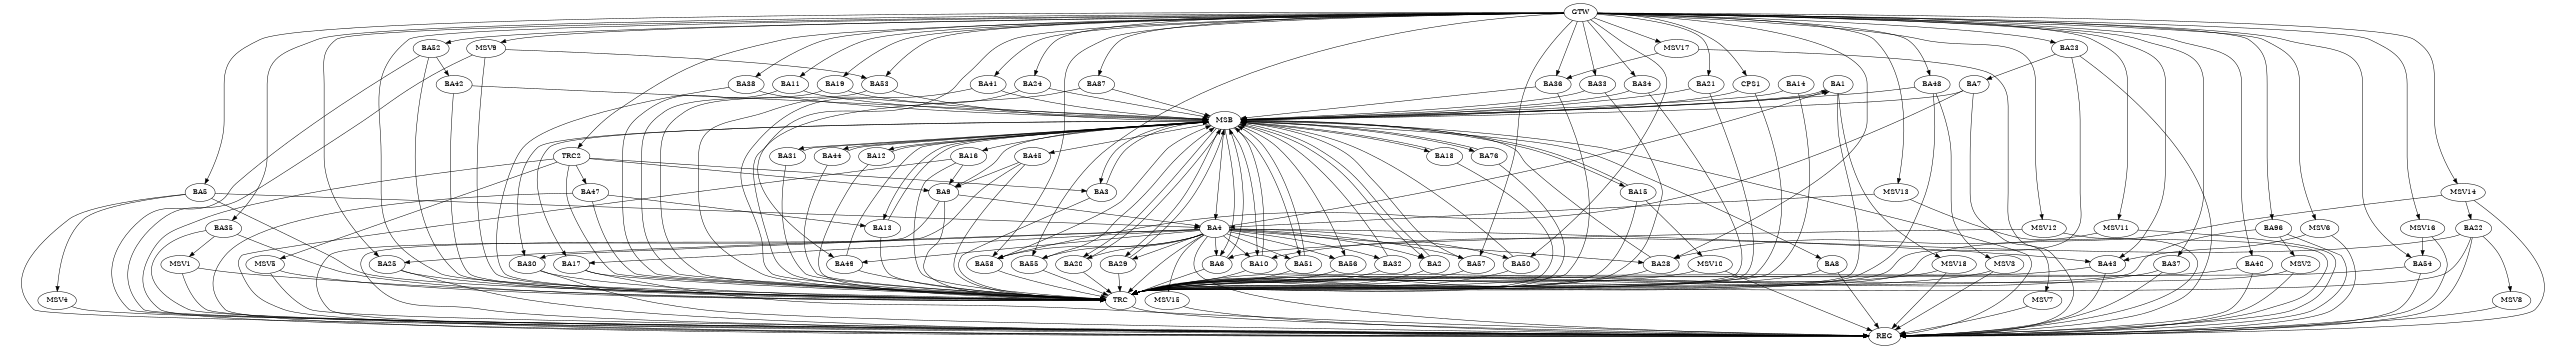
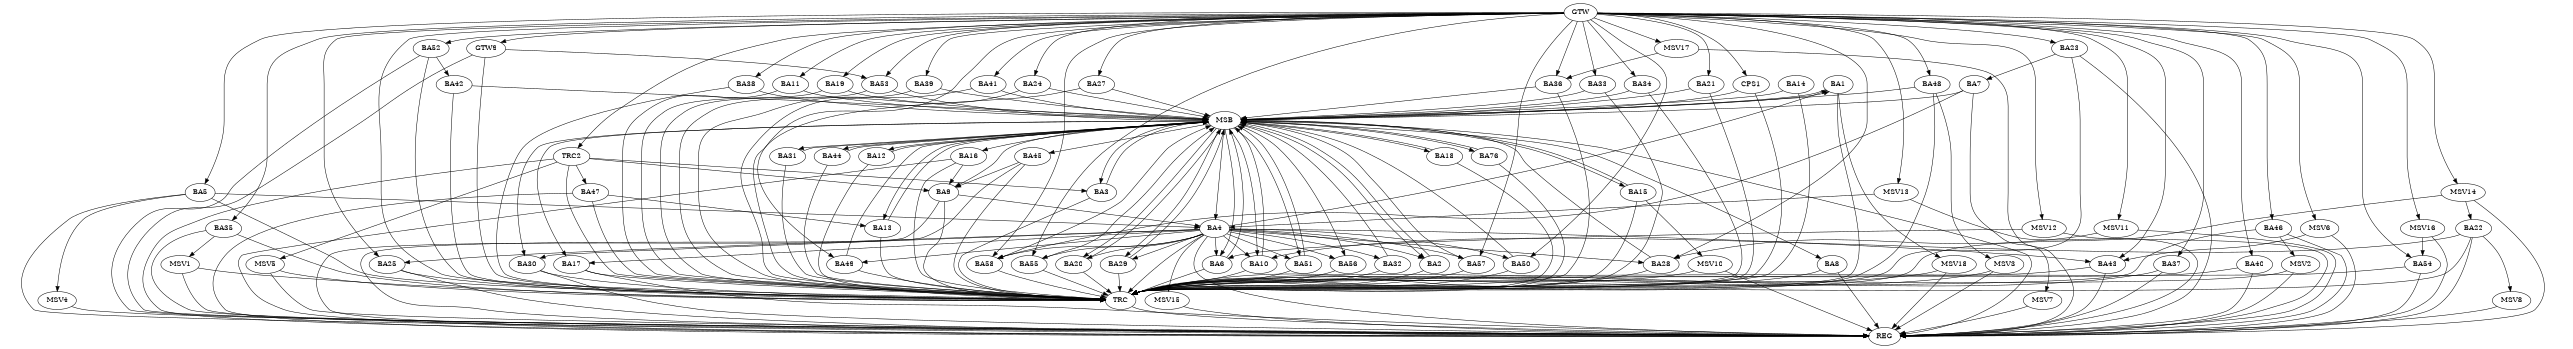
(486, 48) -> (486, 48)
none -> (924, 84)
(1097, 84) -> (1097, 84)
(2274, 228) -> (2274, 228)
